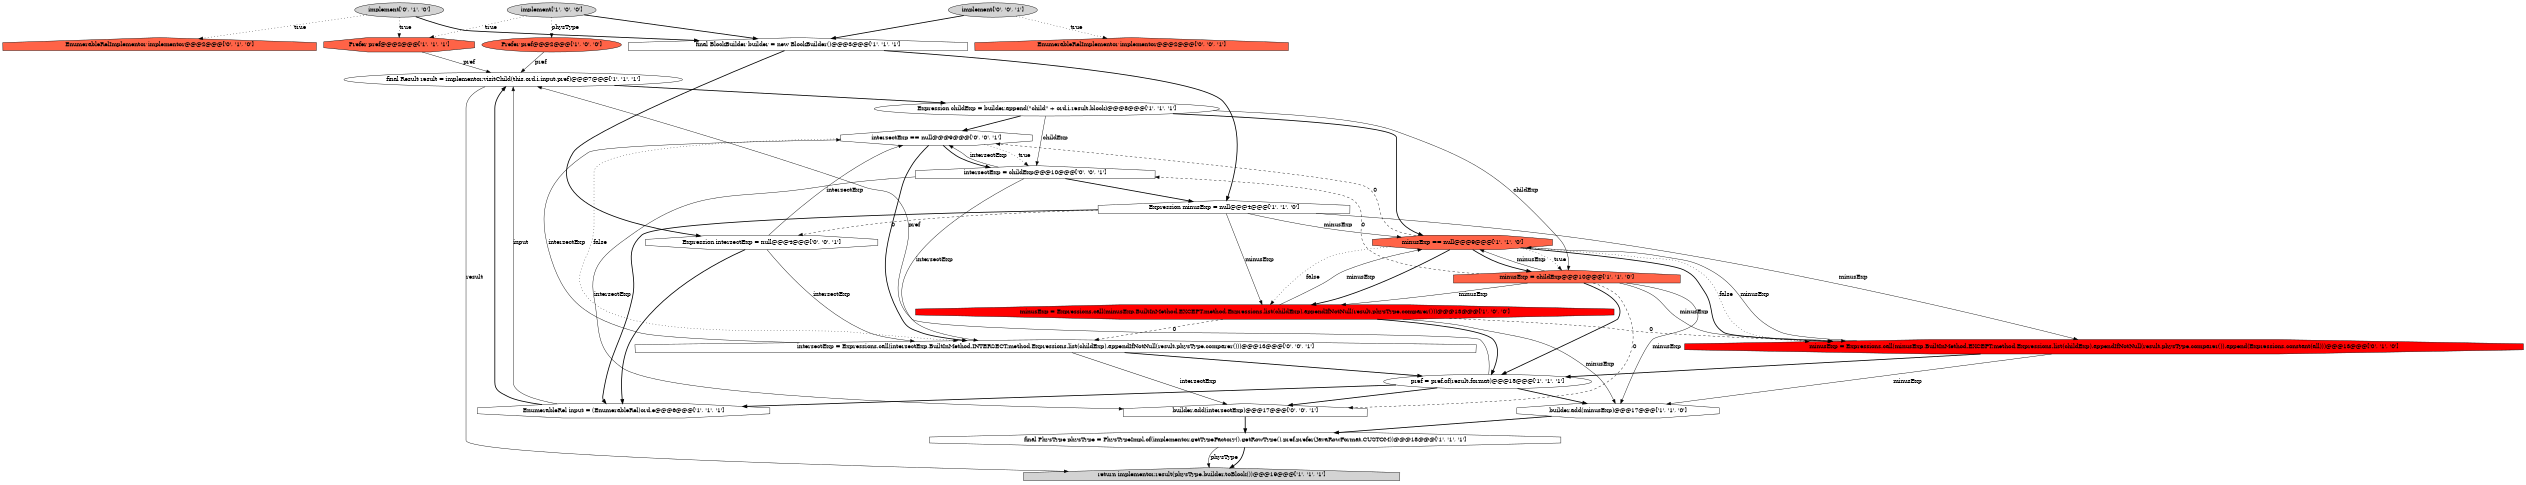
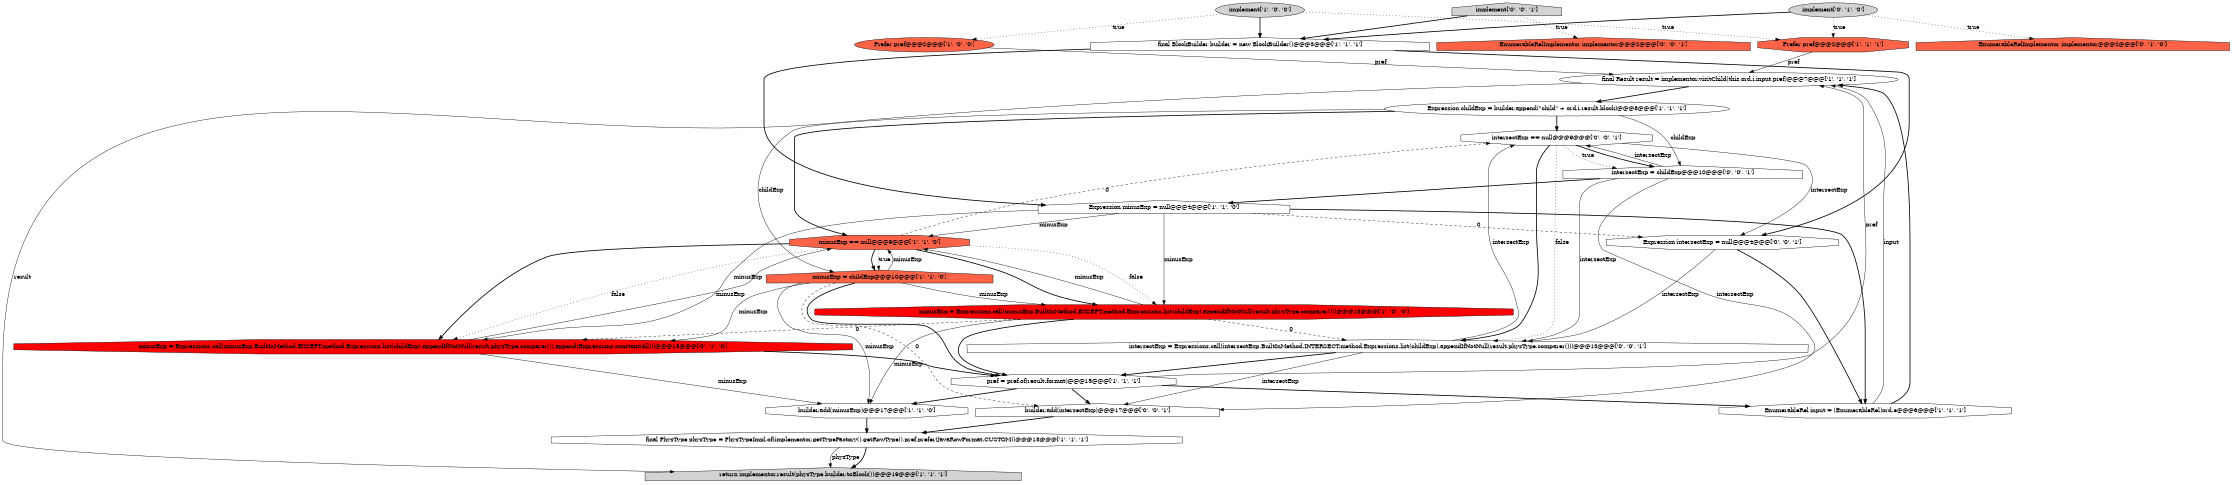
(993, 10) -> (1507, 10)
(565, 27) -> (1119, 27)
(824, 190) -> (1767, 157)
(1340, 195) -> none
(1488, 382) -> (1064, 382)
